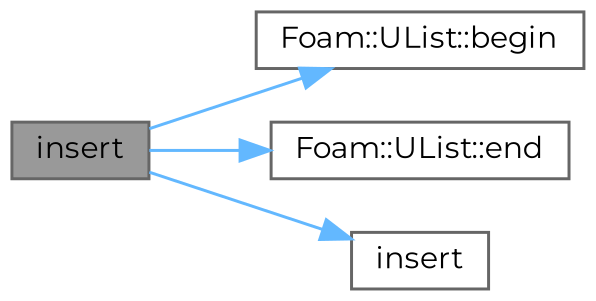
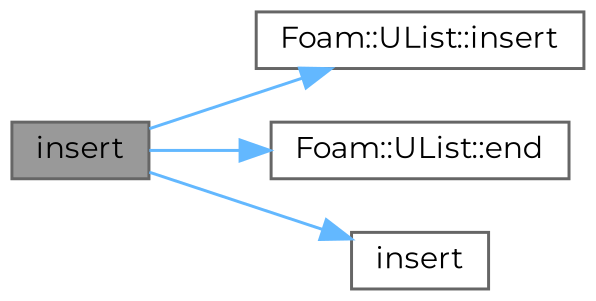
(420, 40) -> (420, 40)
